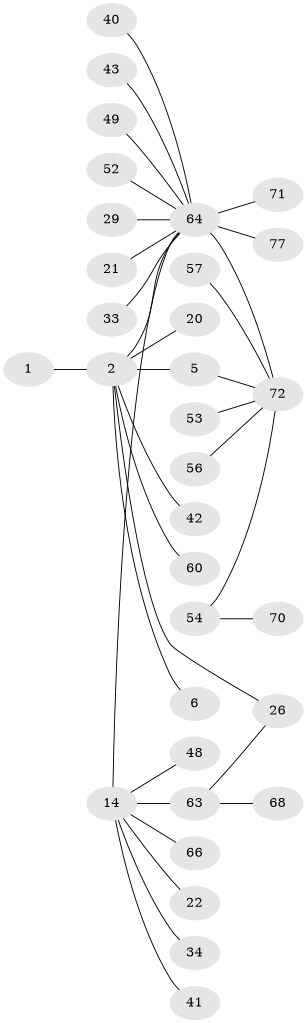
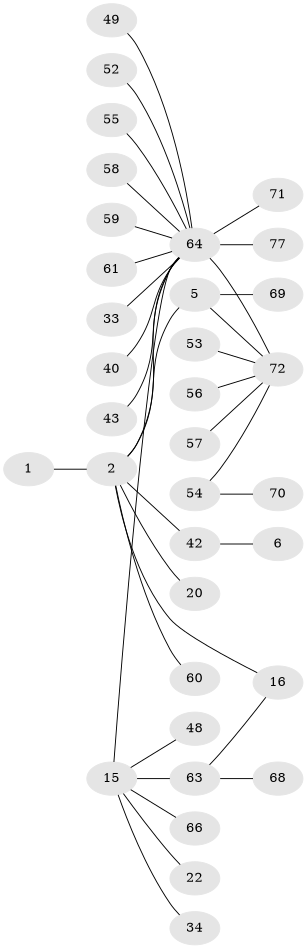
none -> (112, 120)
none -> (112, 170)
(112, 220) -> (112, 220)
(112, 270) -> (112, 270)
none -> (278, 295)
(130, 542) -> (237, 544)
(278, 711) -> (278, 683)
(112, 804) -> (112, 779)
(195, 1003) -> none
